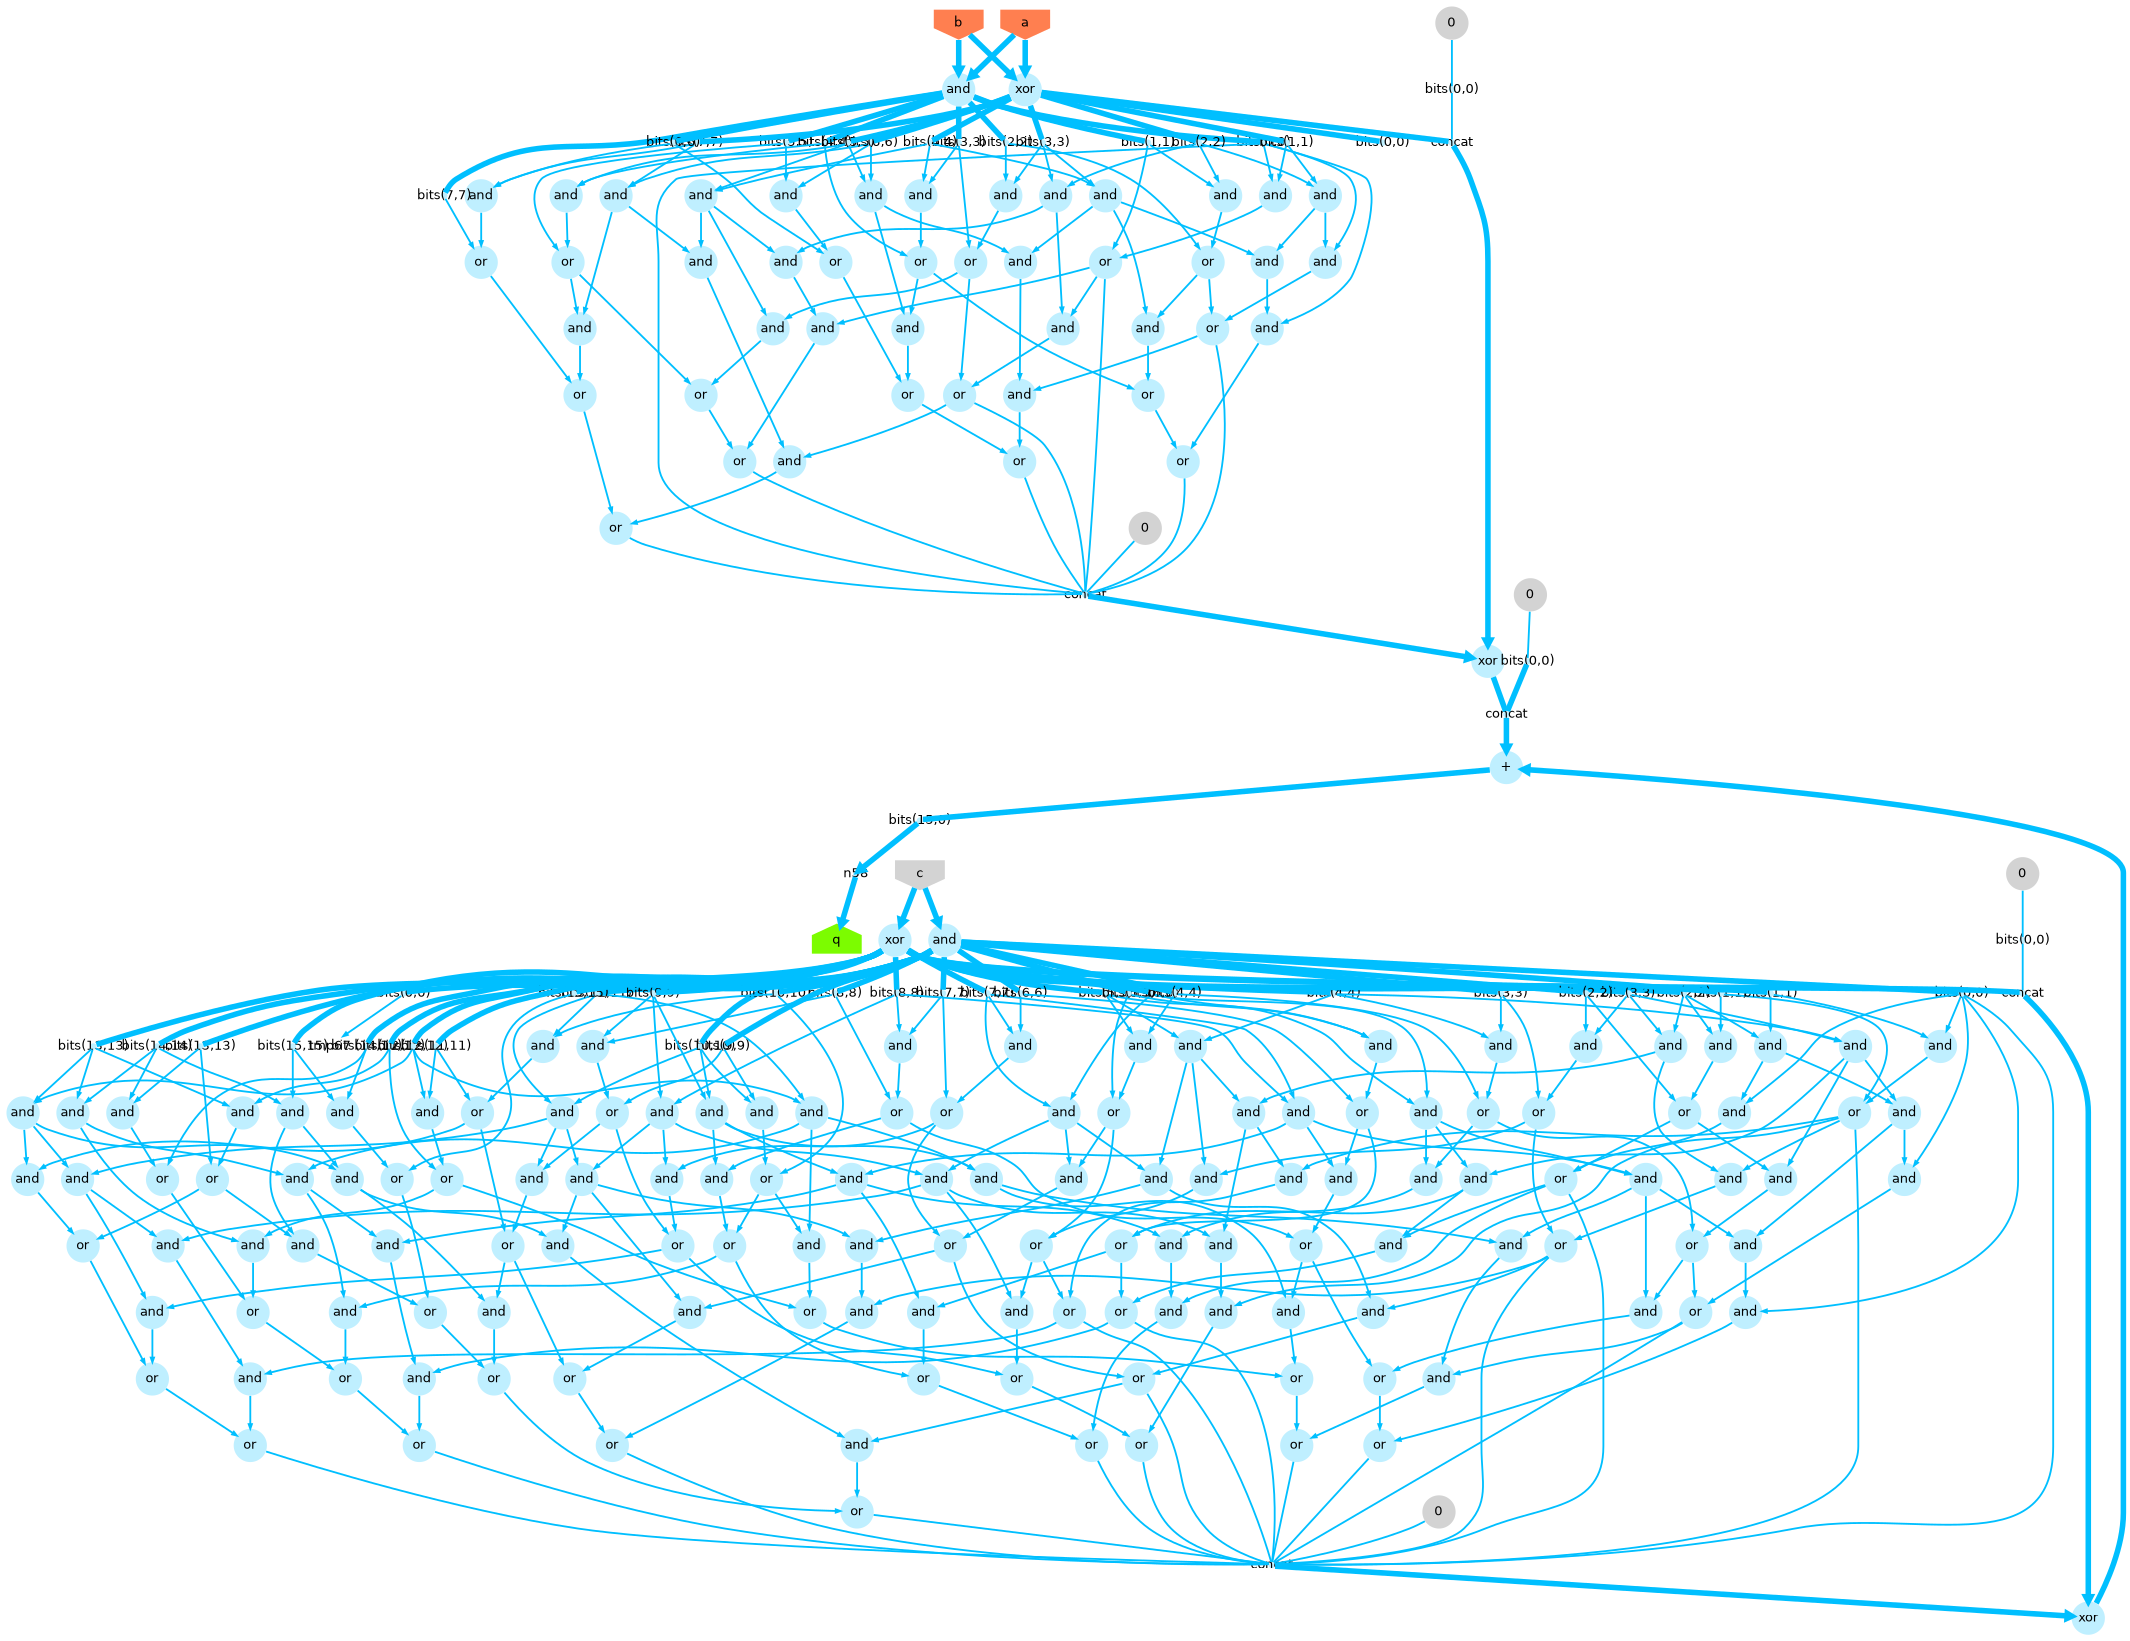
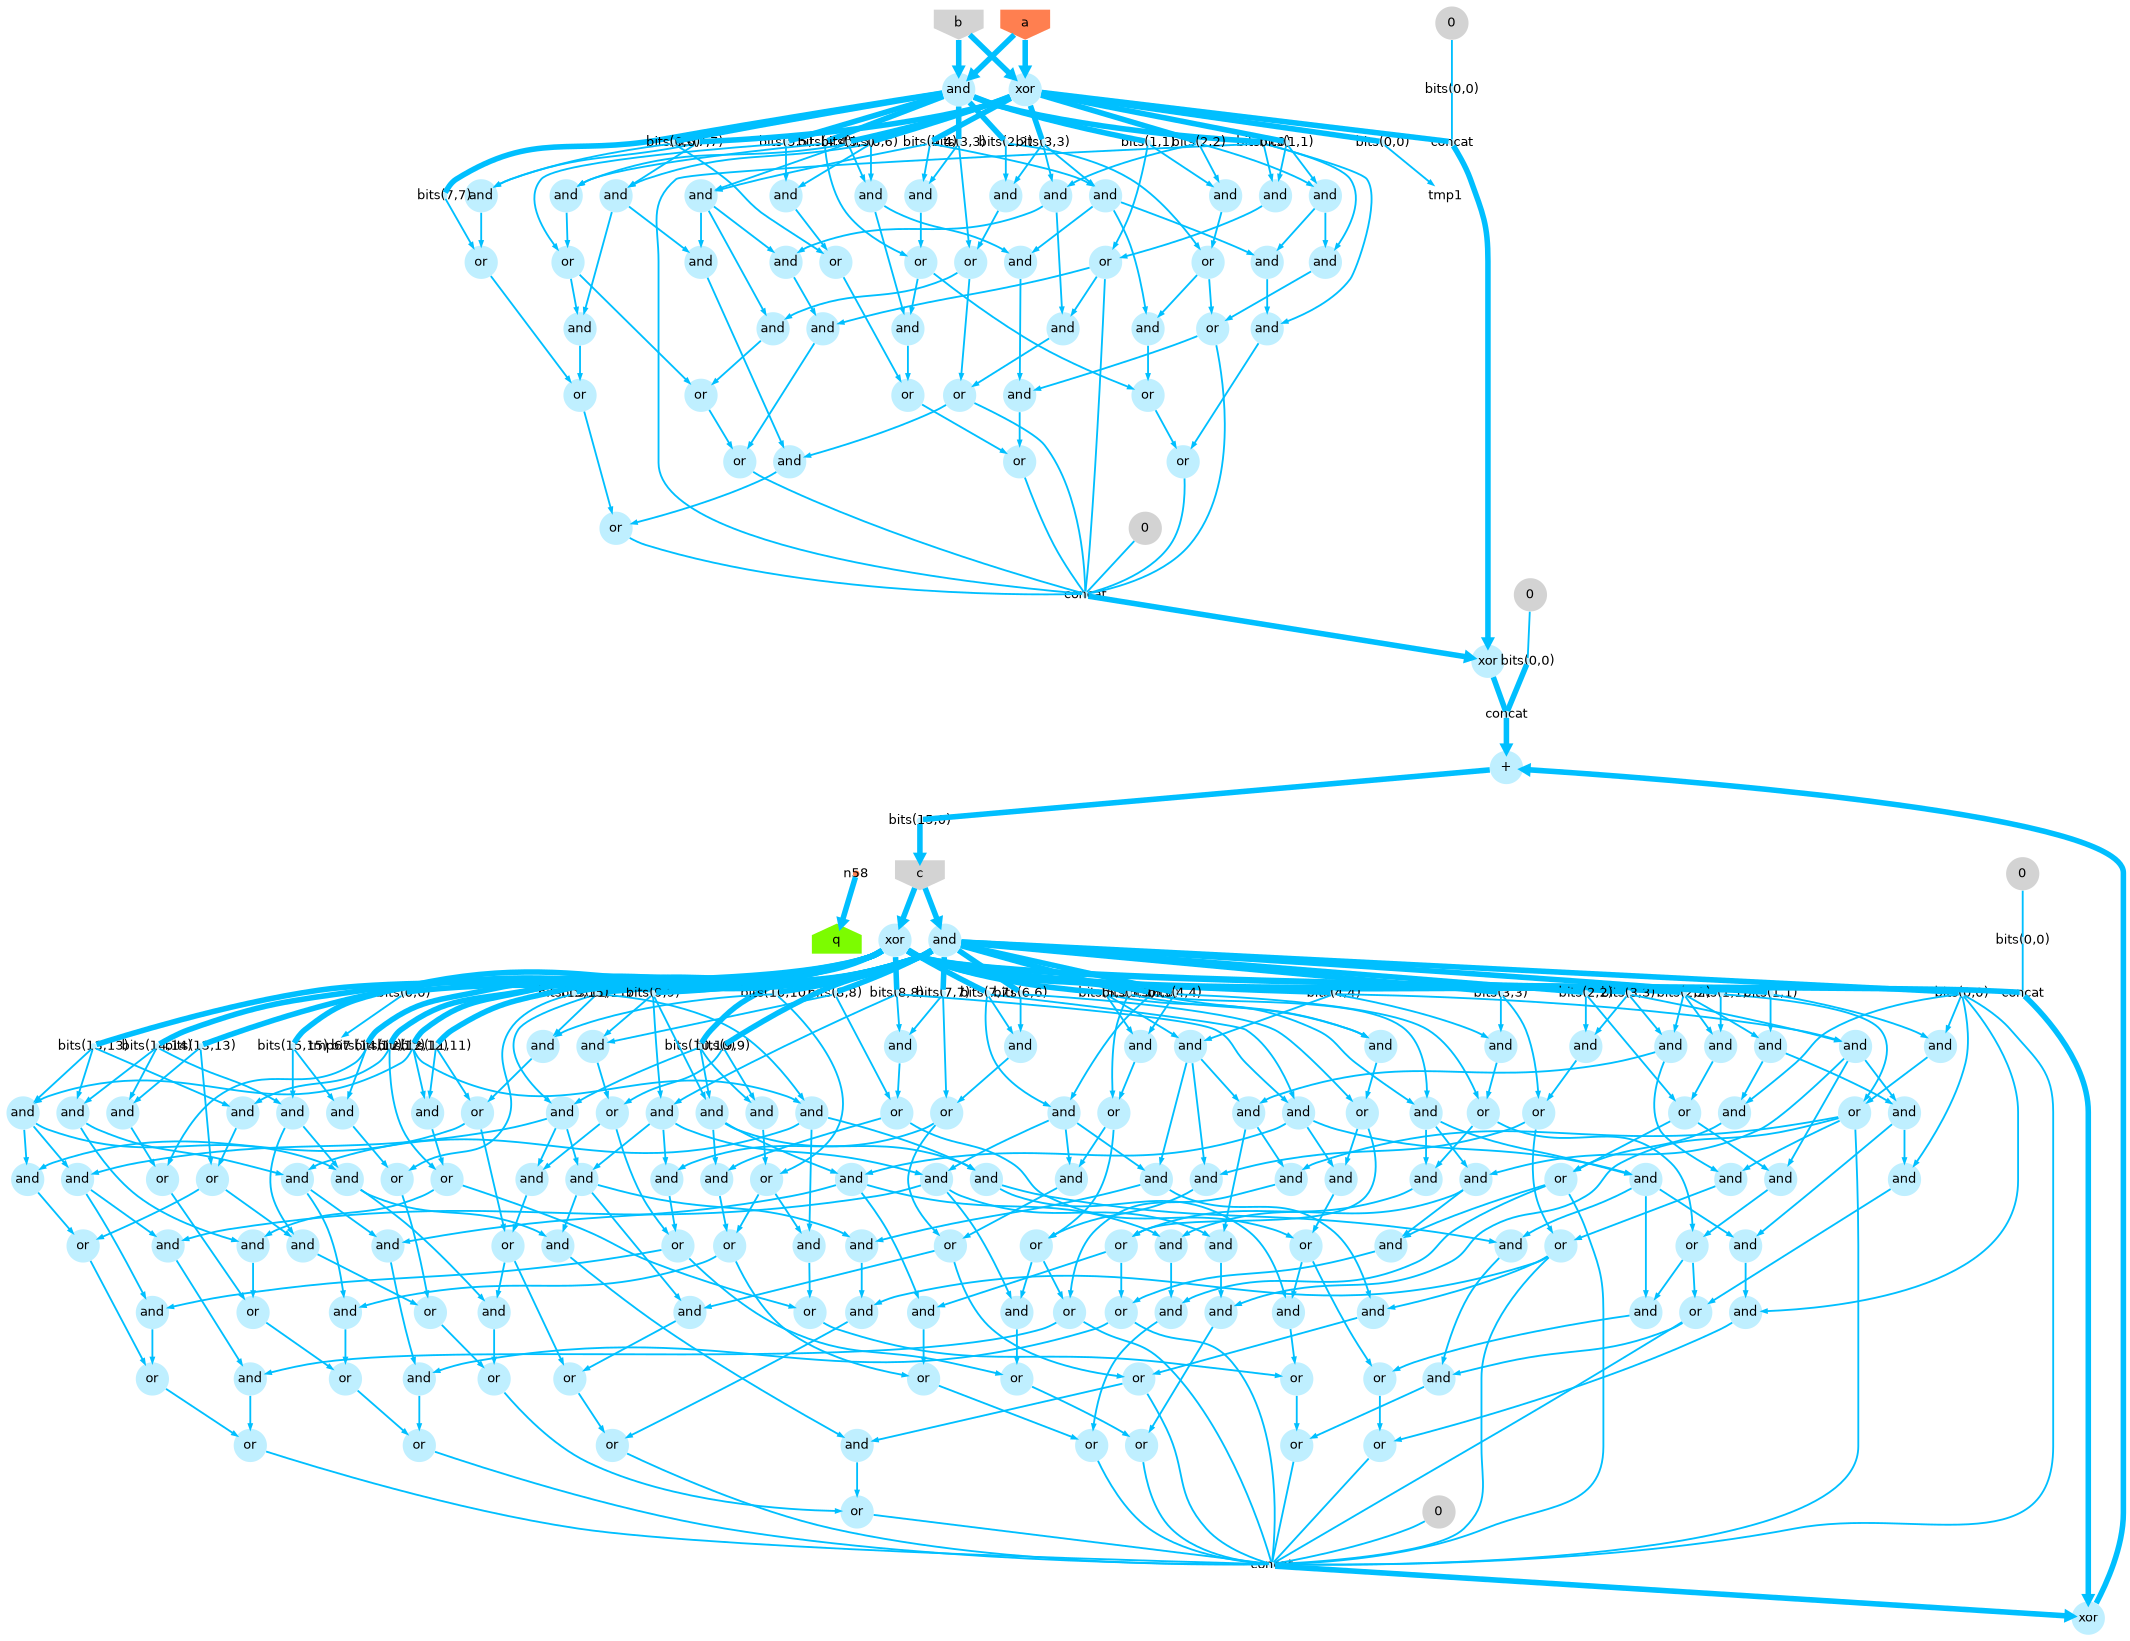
(959, 23) -> (959, 23)
none -> (1445, 196)
(890, 846) -> (920, 840)
(856, 874) -> (856, 874)
